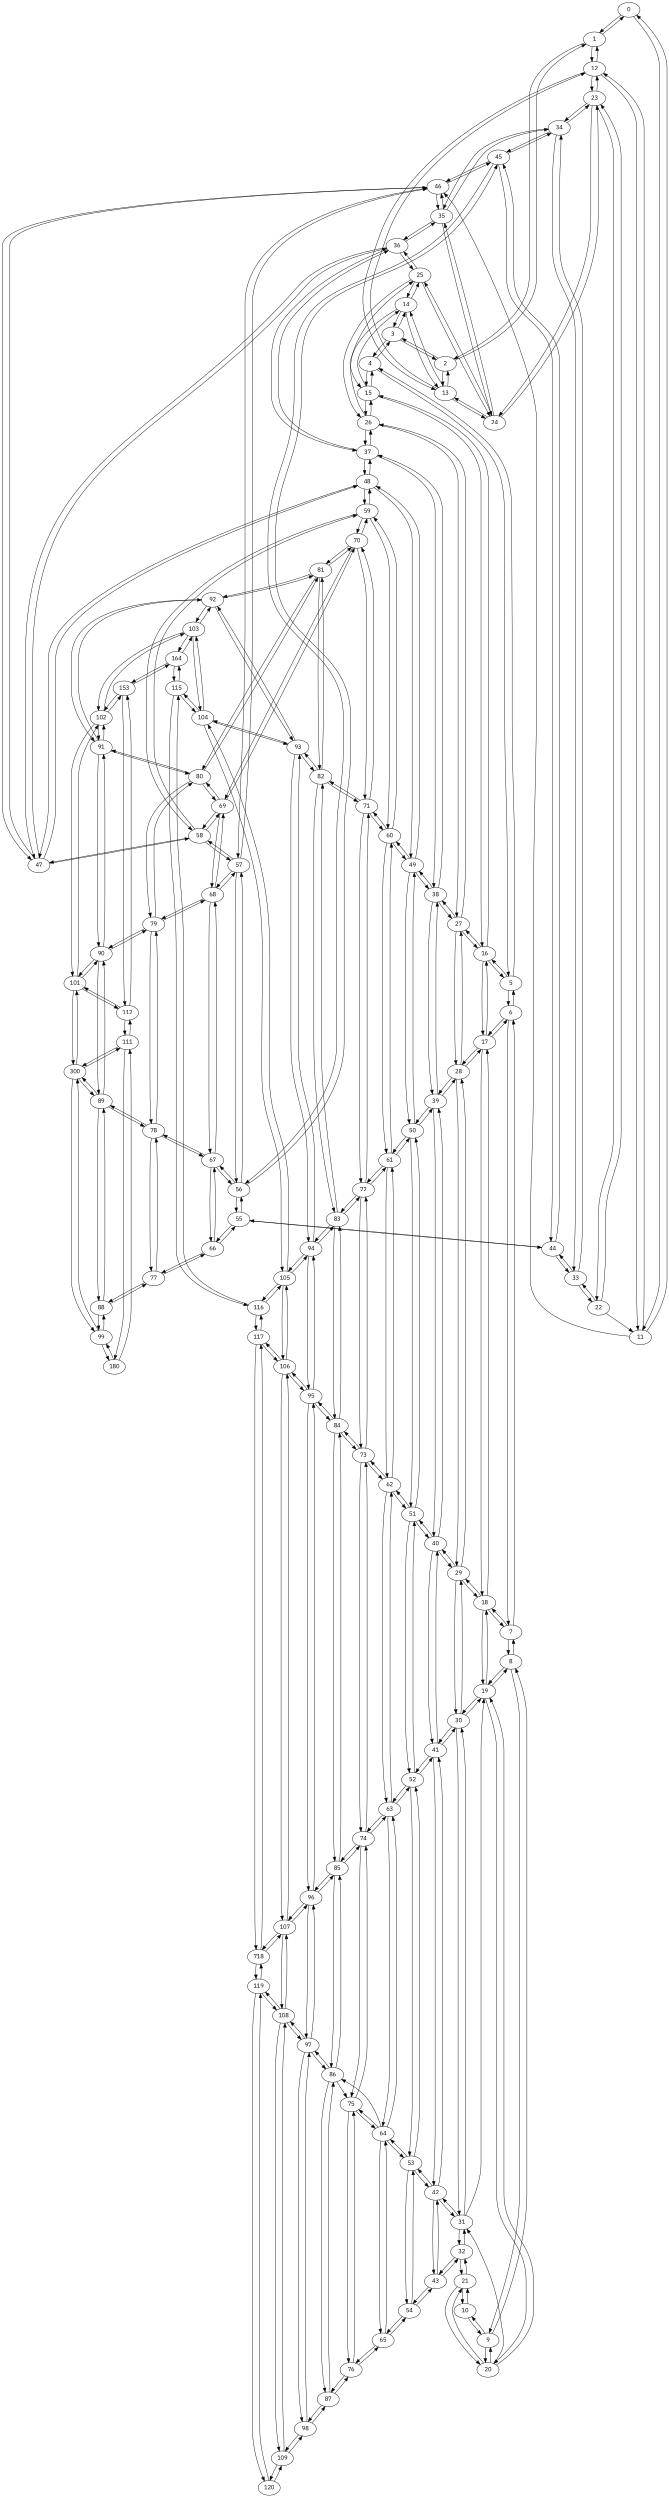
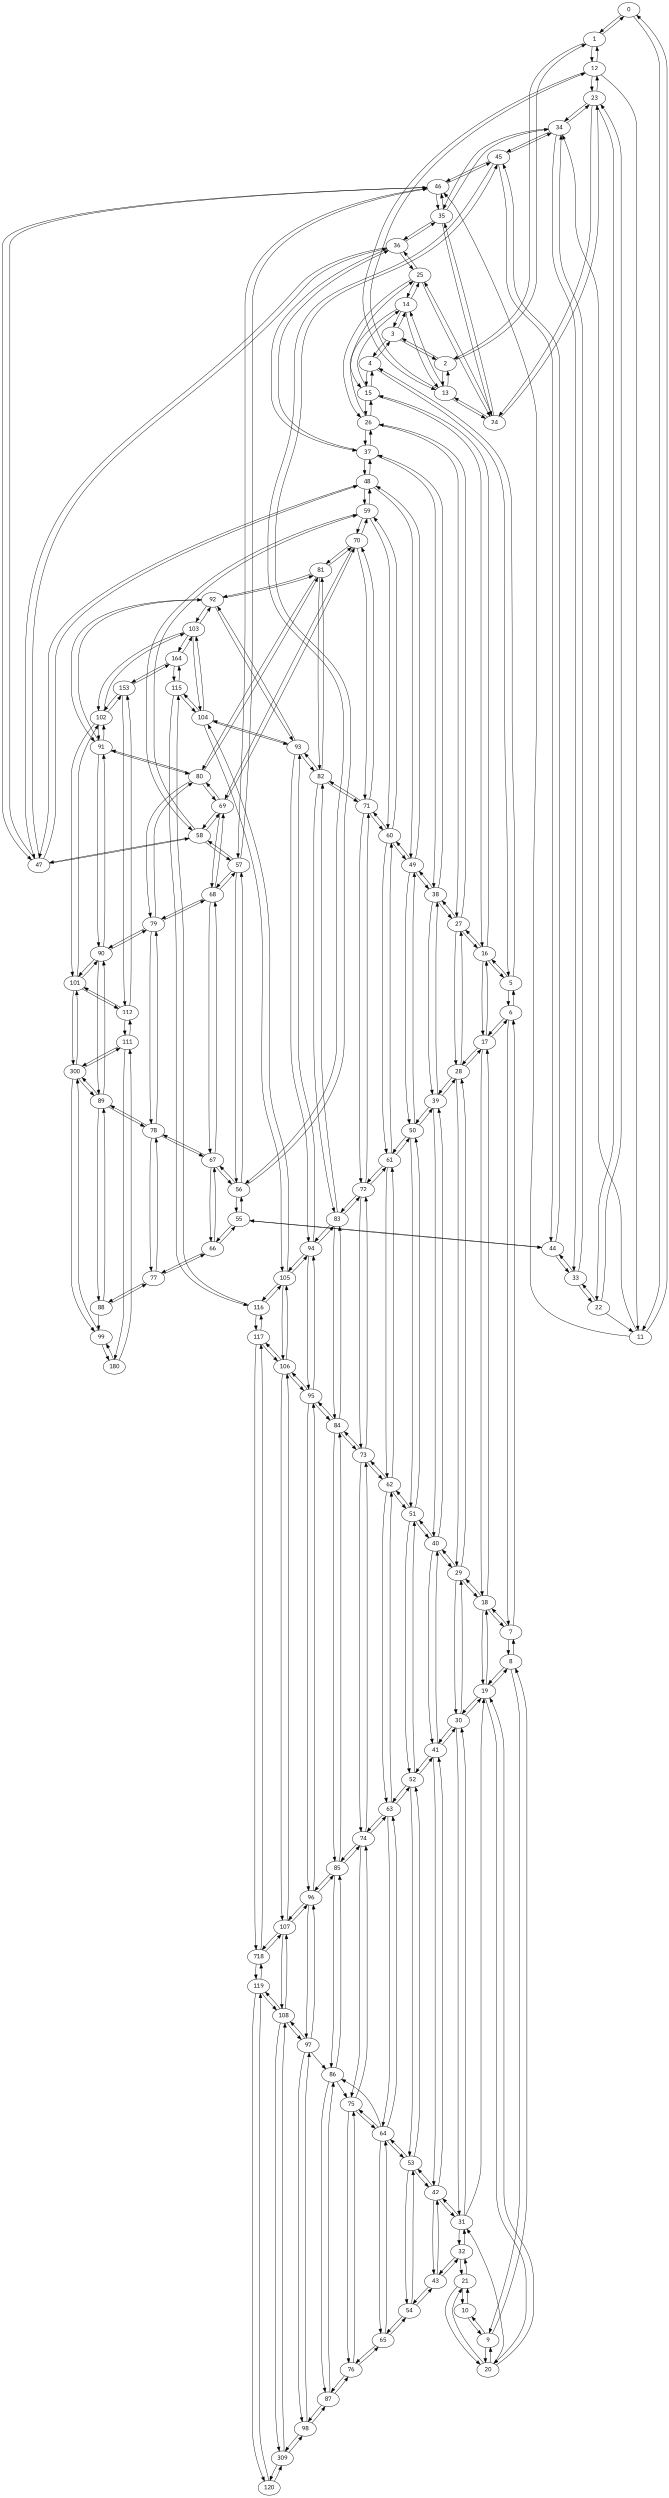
(644, 696) -> (598, 735)
(104, 1325) -> none
(324, 2061) -> none
(282, 2458) -> (282, 2458)
